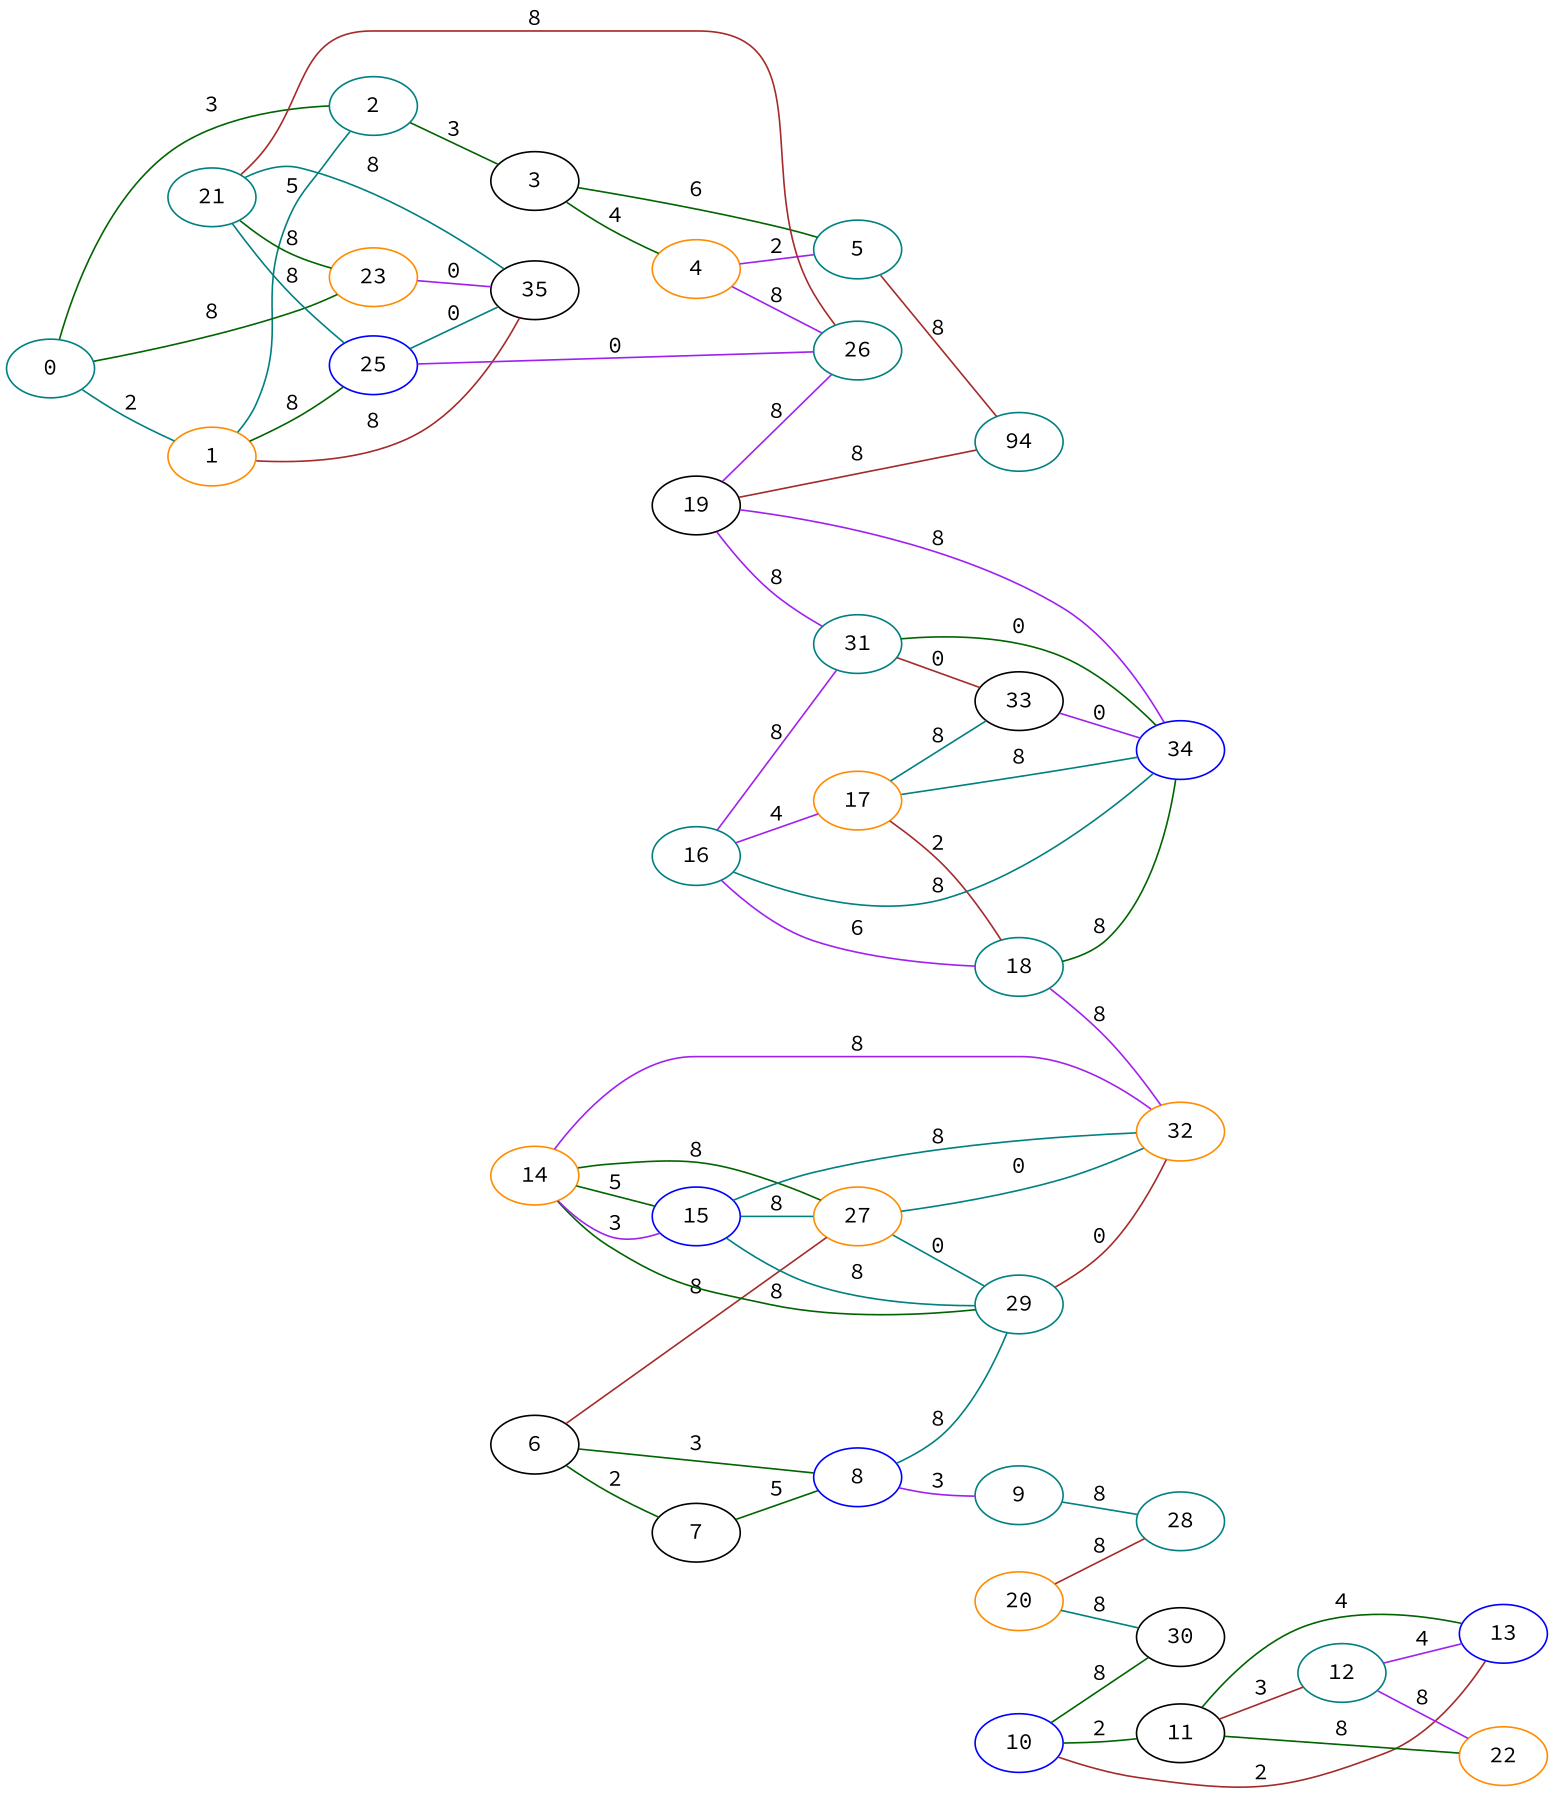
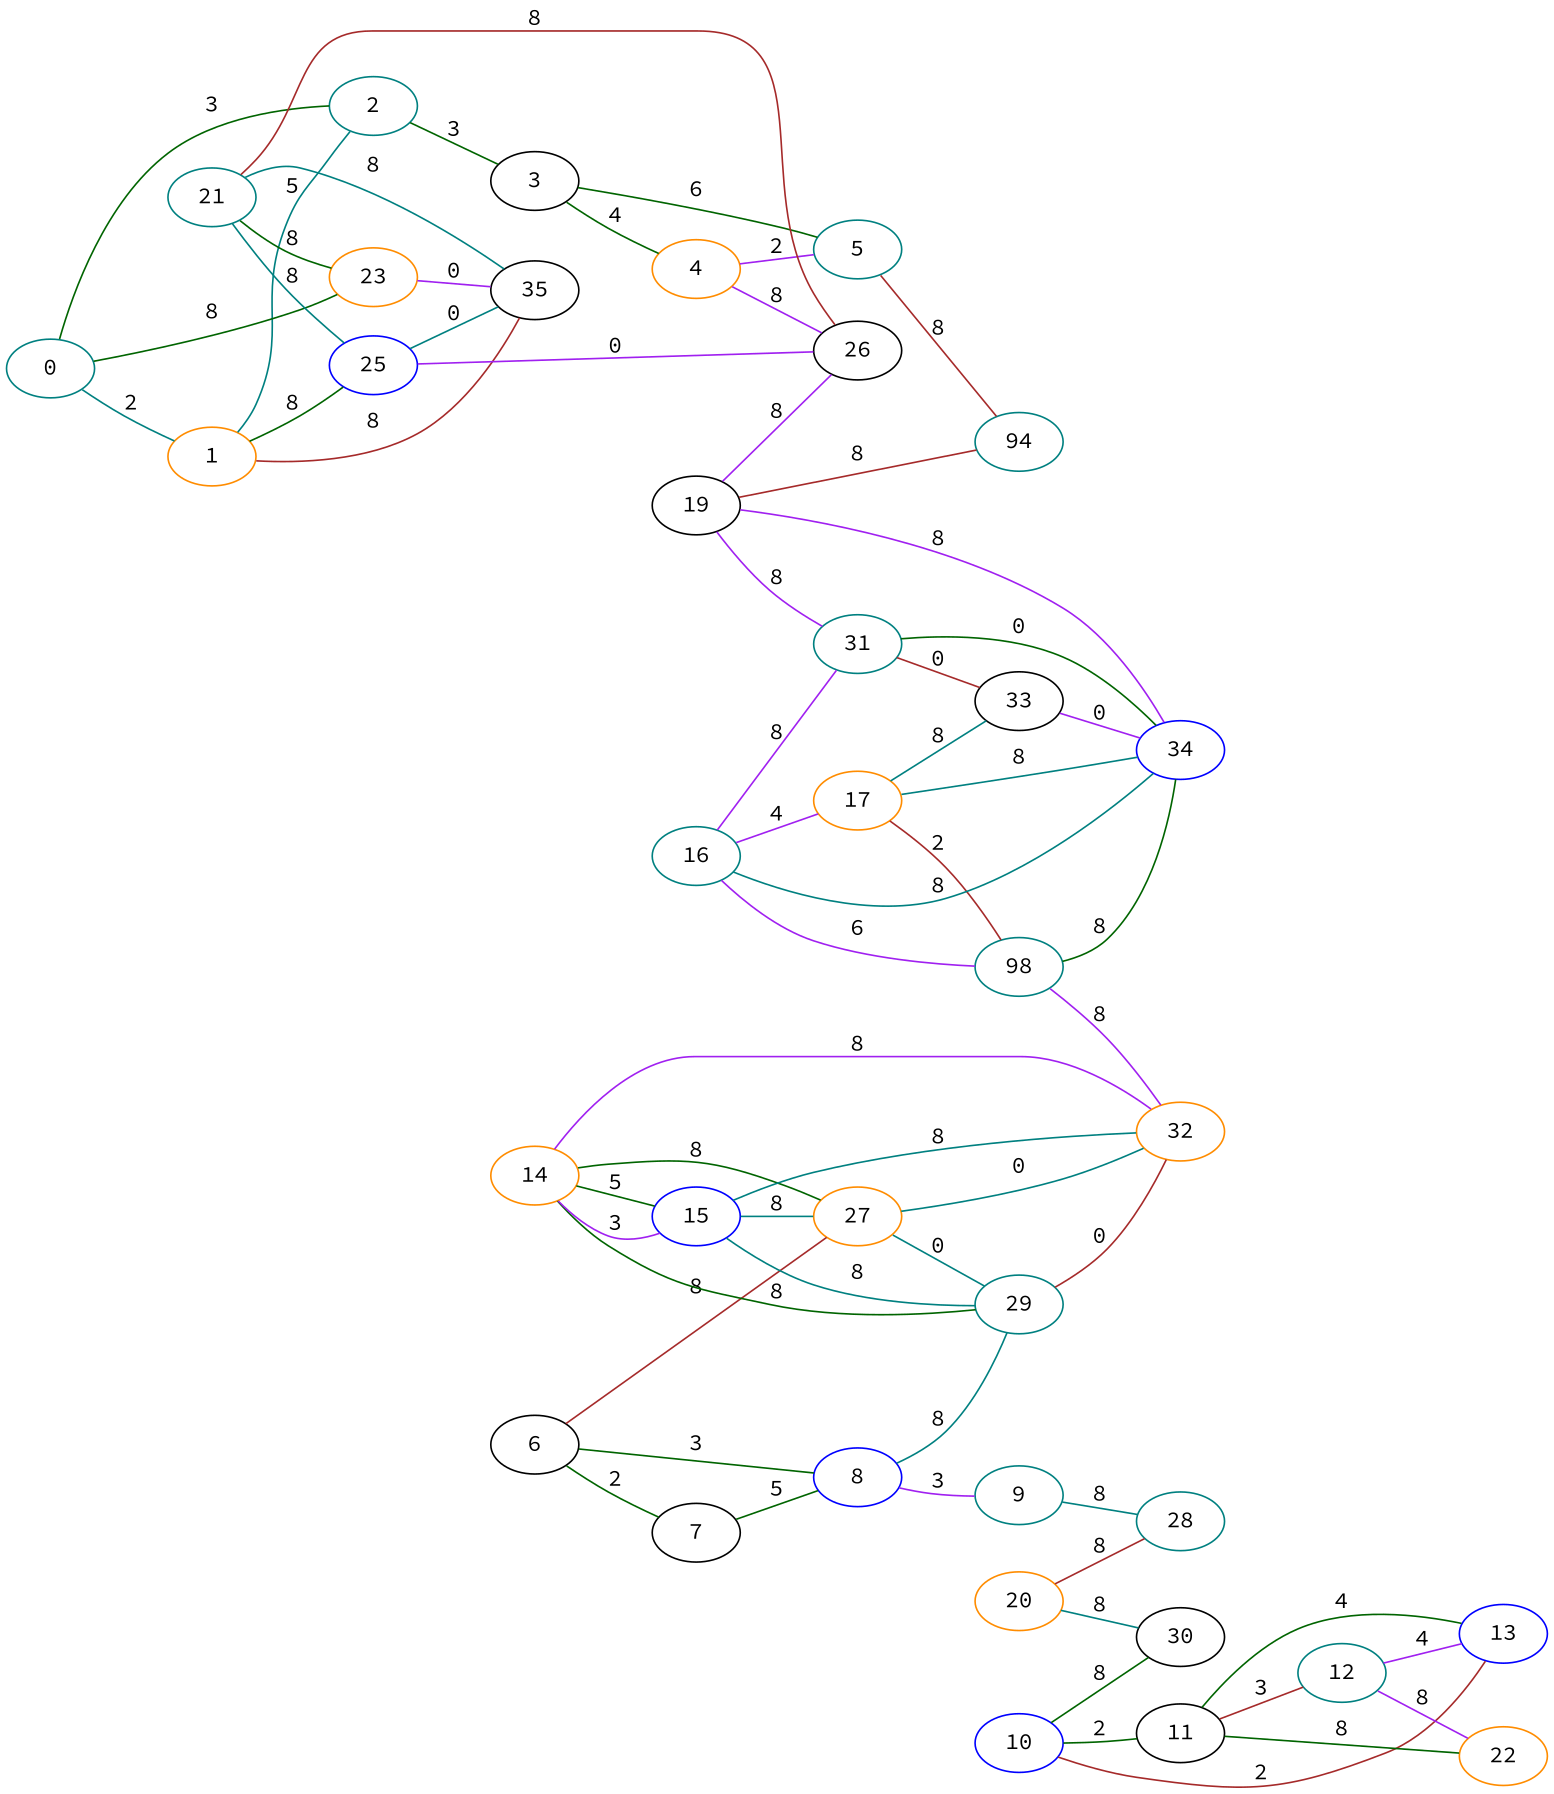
(858, 351) -> (858, 351)
(1019, 967) -> (1019, 967)
